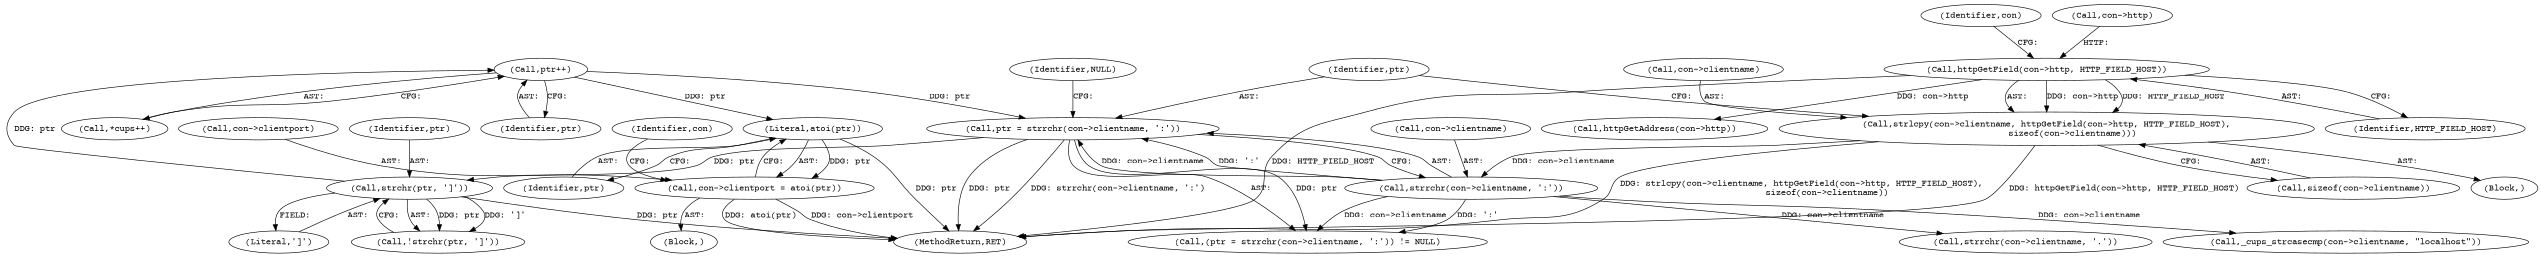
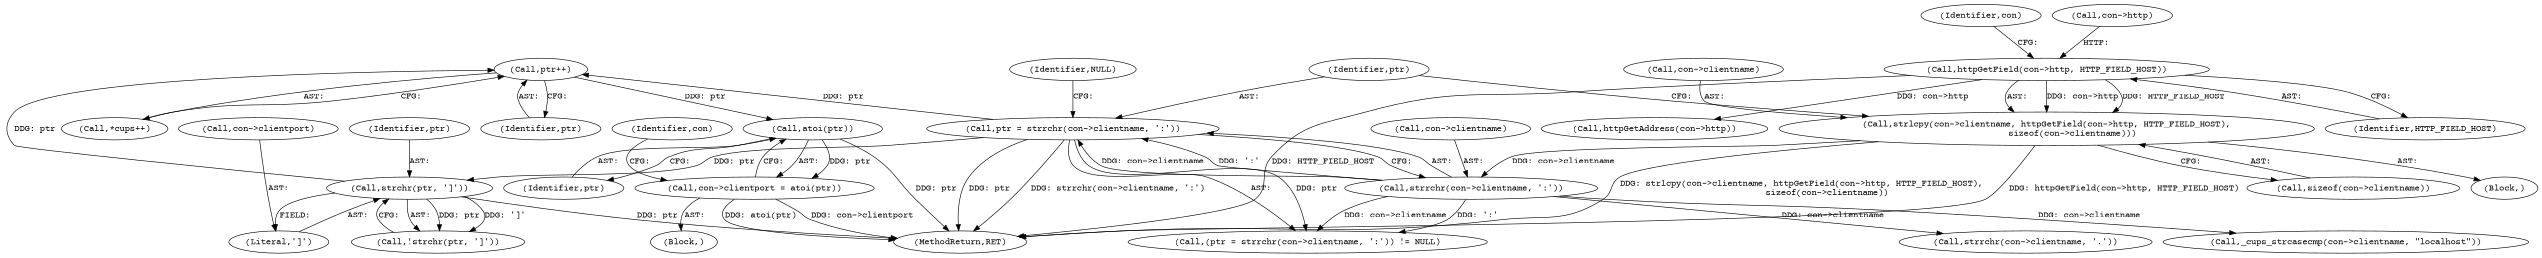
(804, 85) -> (791, 97)
(813, 129) -> (813, 129)
(473, 175) -> (266, 183)
